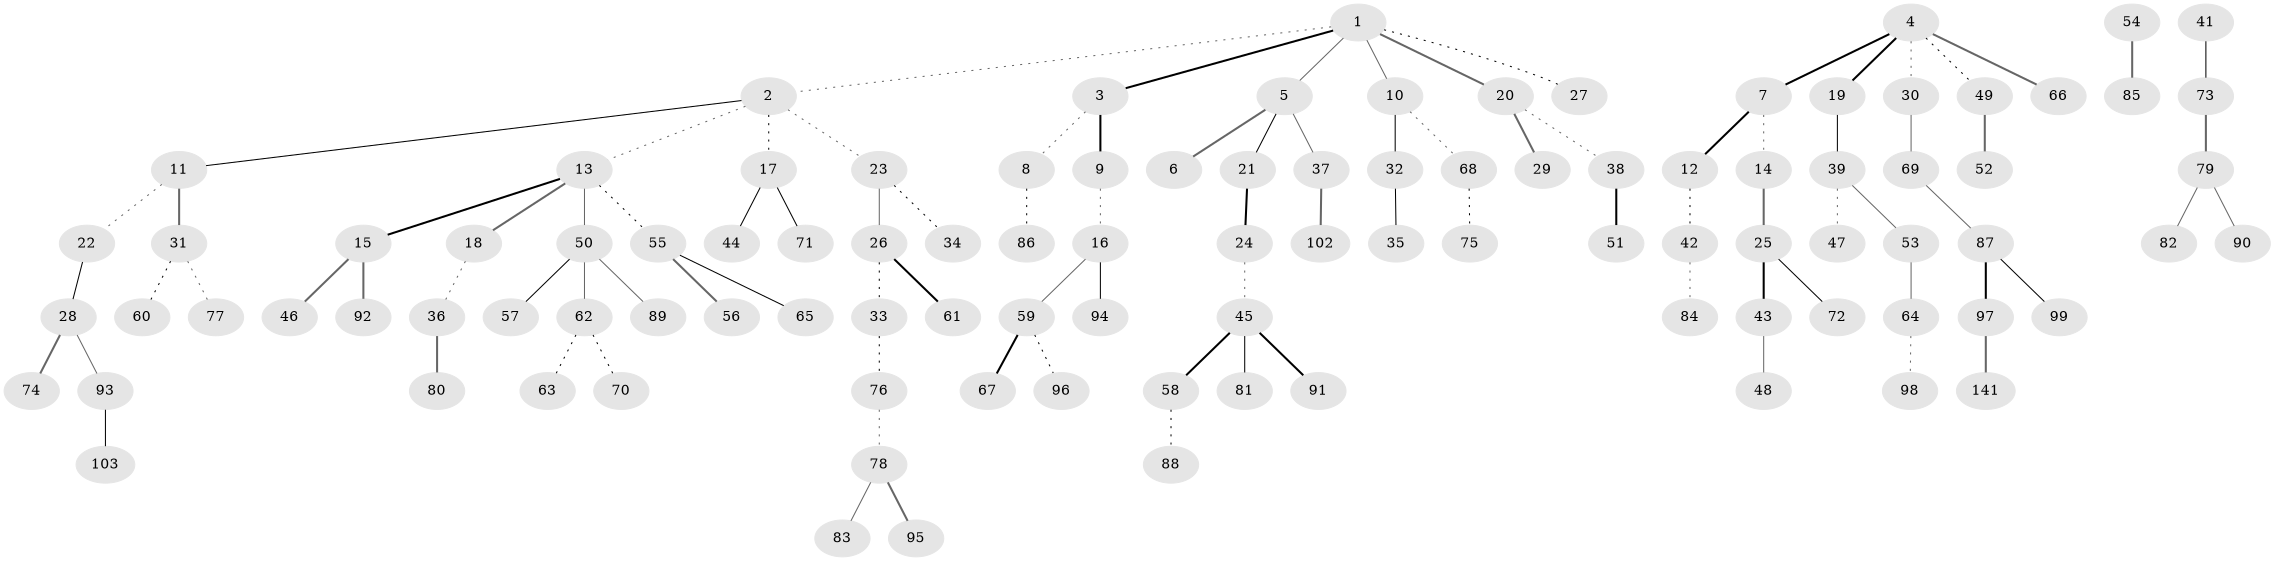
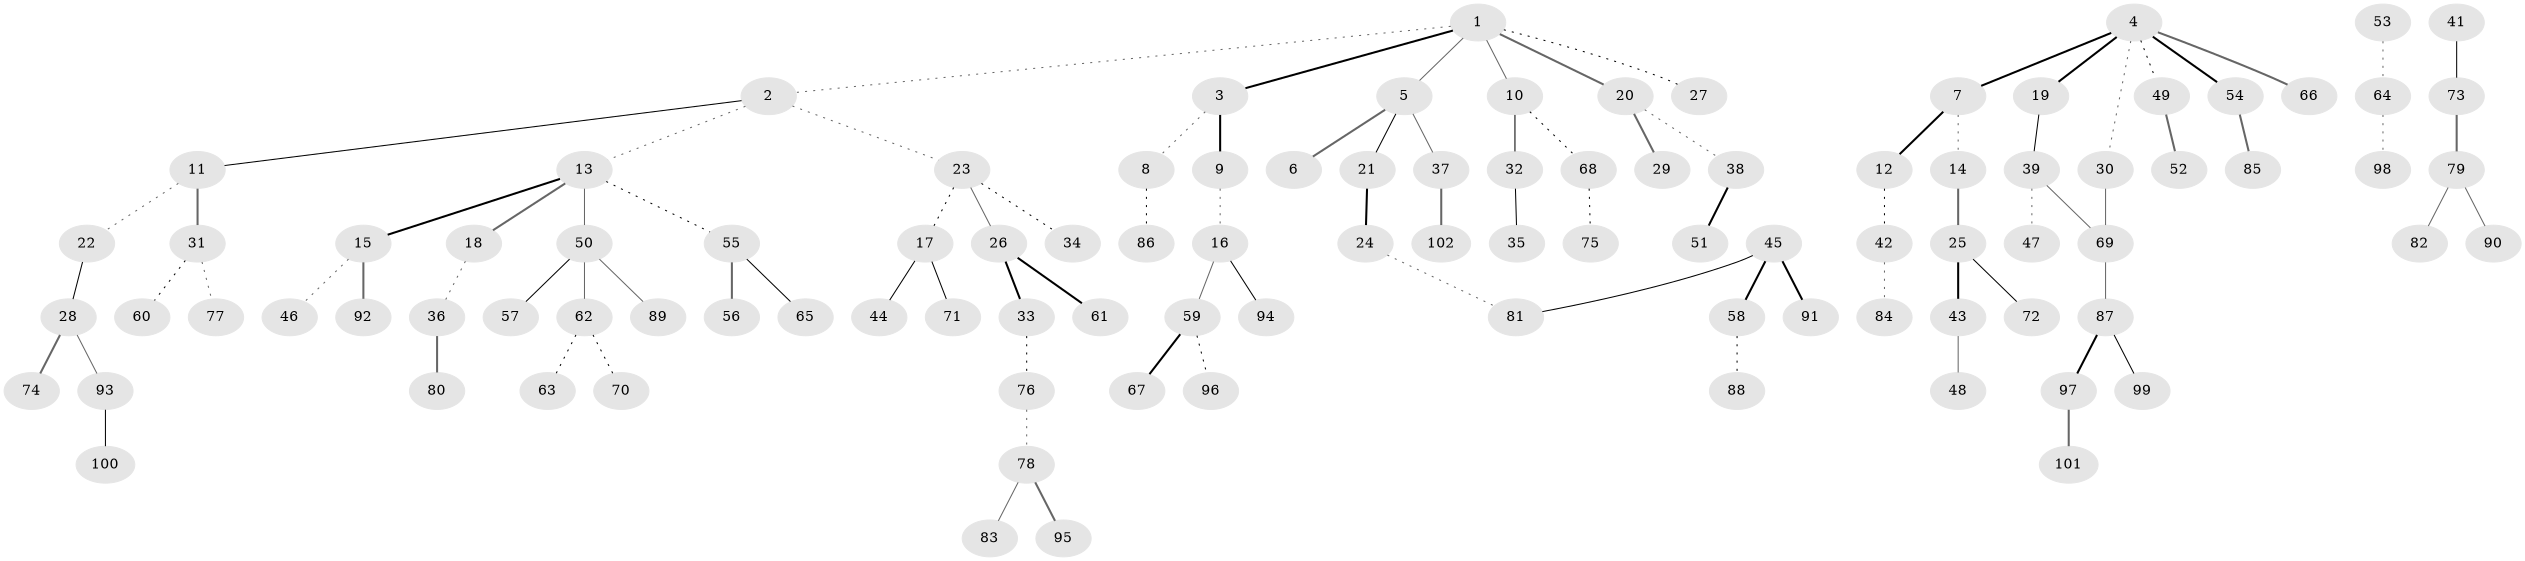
none -> (2185, 59)
(769, 133) -> (944, 207)
(1432, 133) -> (1552, 133)
(1874, 207) -> (2069, 207)
(327, 280) -> (327, 280)
(879, 281) -> (1013, 280)
(1245, 281) -> (1441, 280)
(1911, 281) -> (2383, 59)
(1986, 391) -> (2069, 465)
(105, 465) -> (105, 465)
